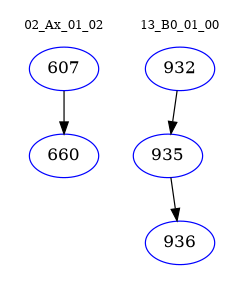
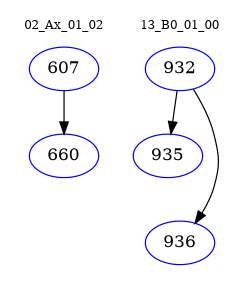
(173, 193) -> (217, 150)
